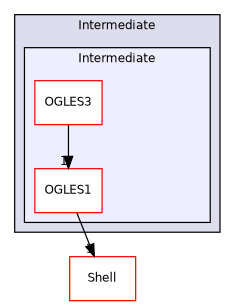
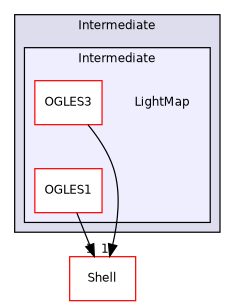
none -> (163, 103)
(68, 141) -> (117, 181)
